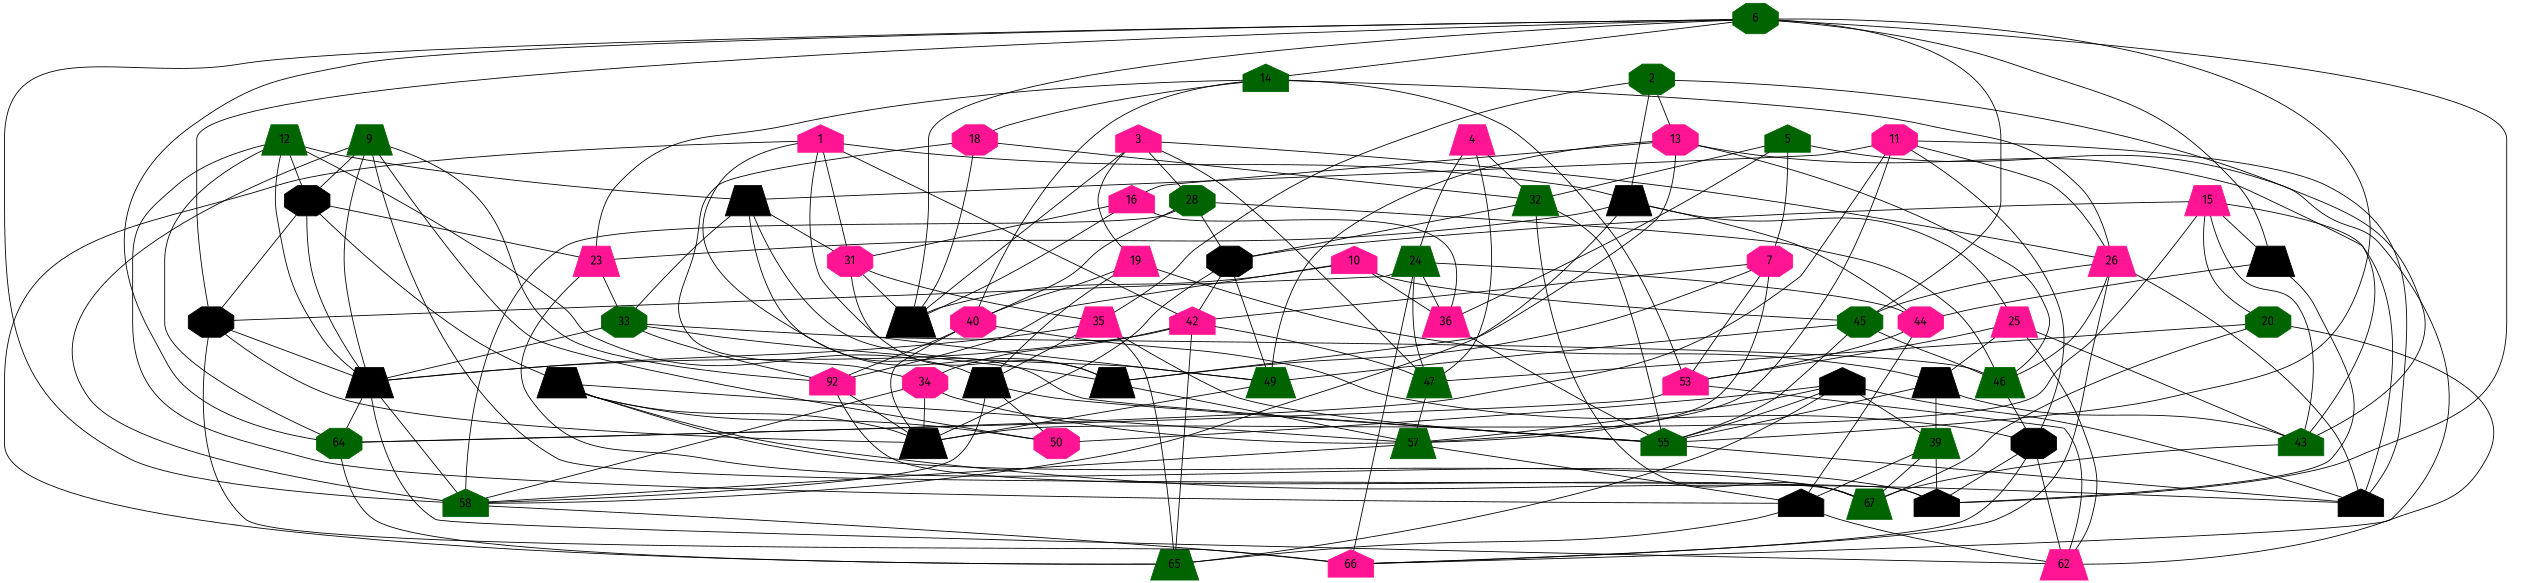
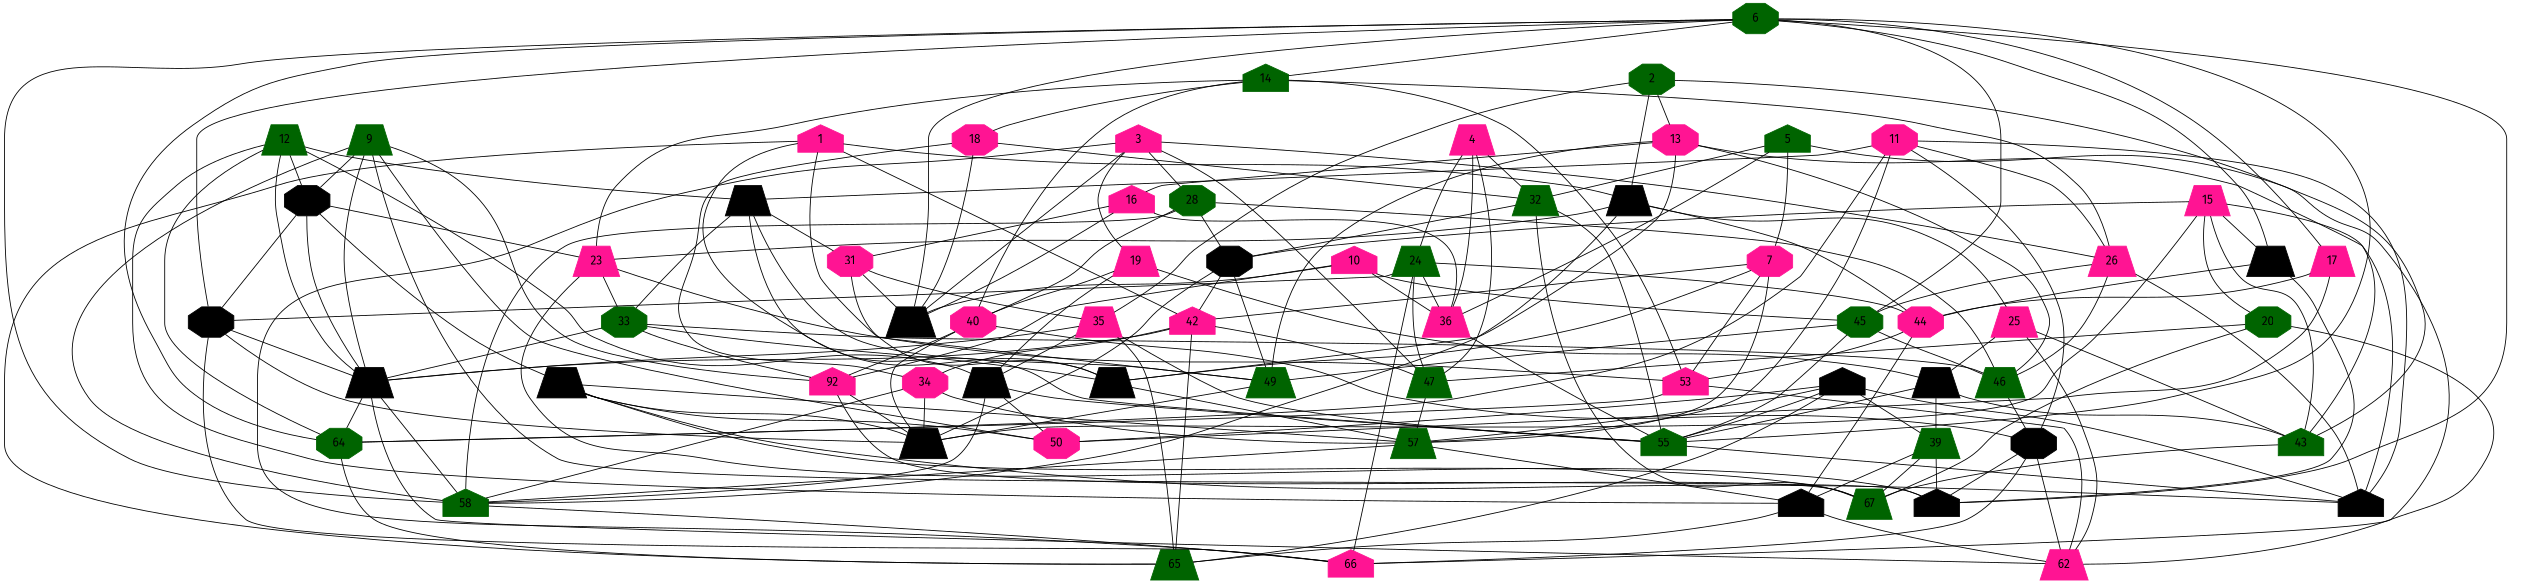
(836, 201) -> none
none -> (1469, 240)
none -> (2332, 261)
(1852, 355) -> (1215, 362)
(1962, 527) -> (332, 509)
